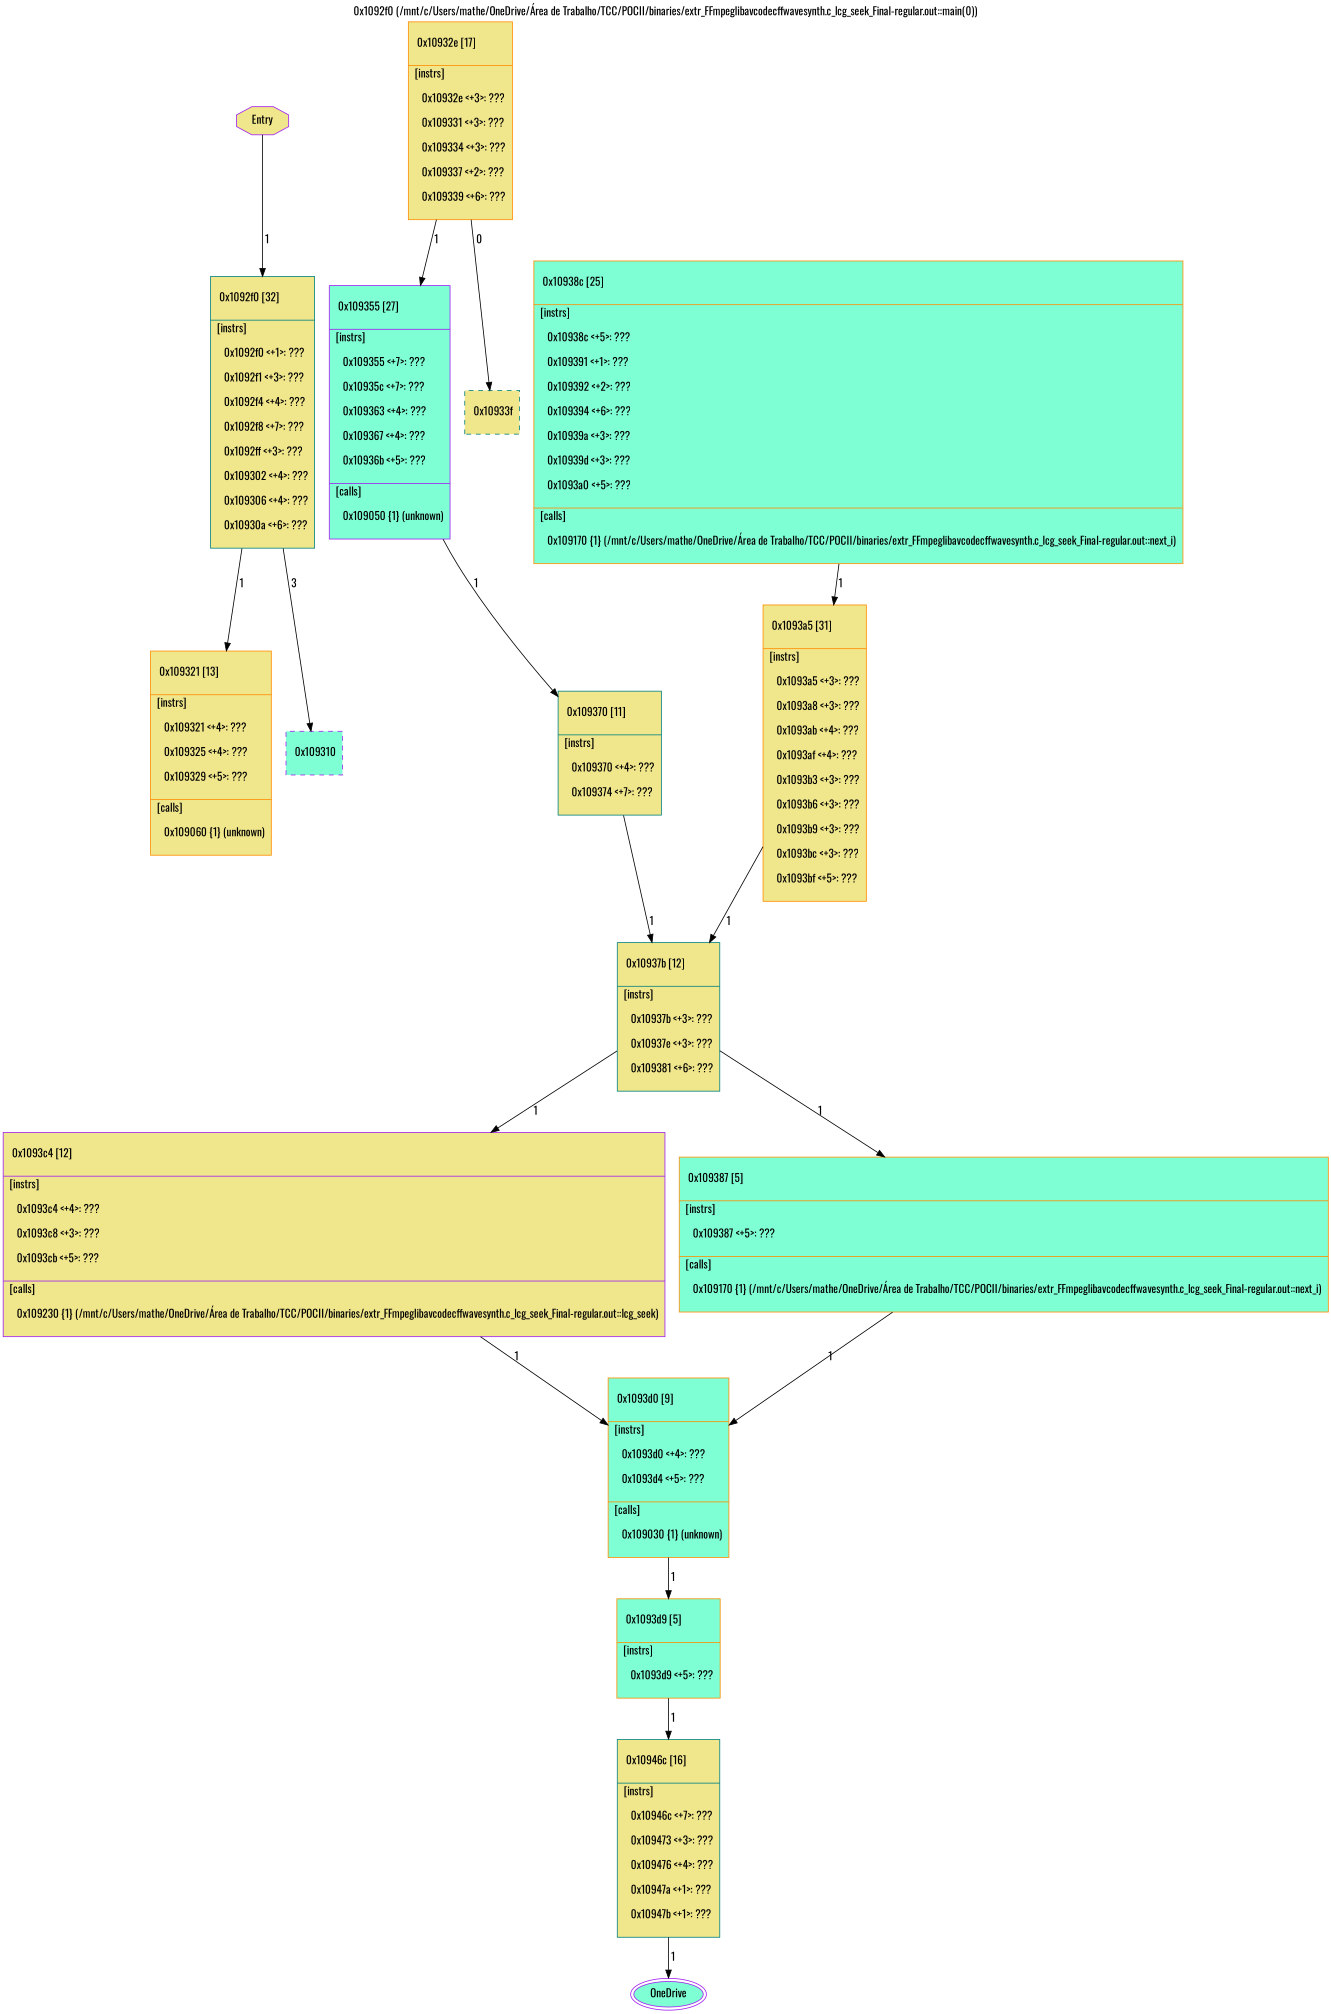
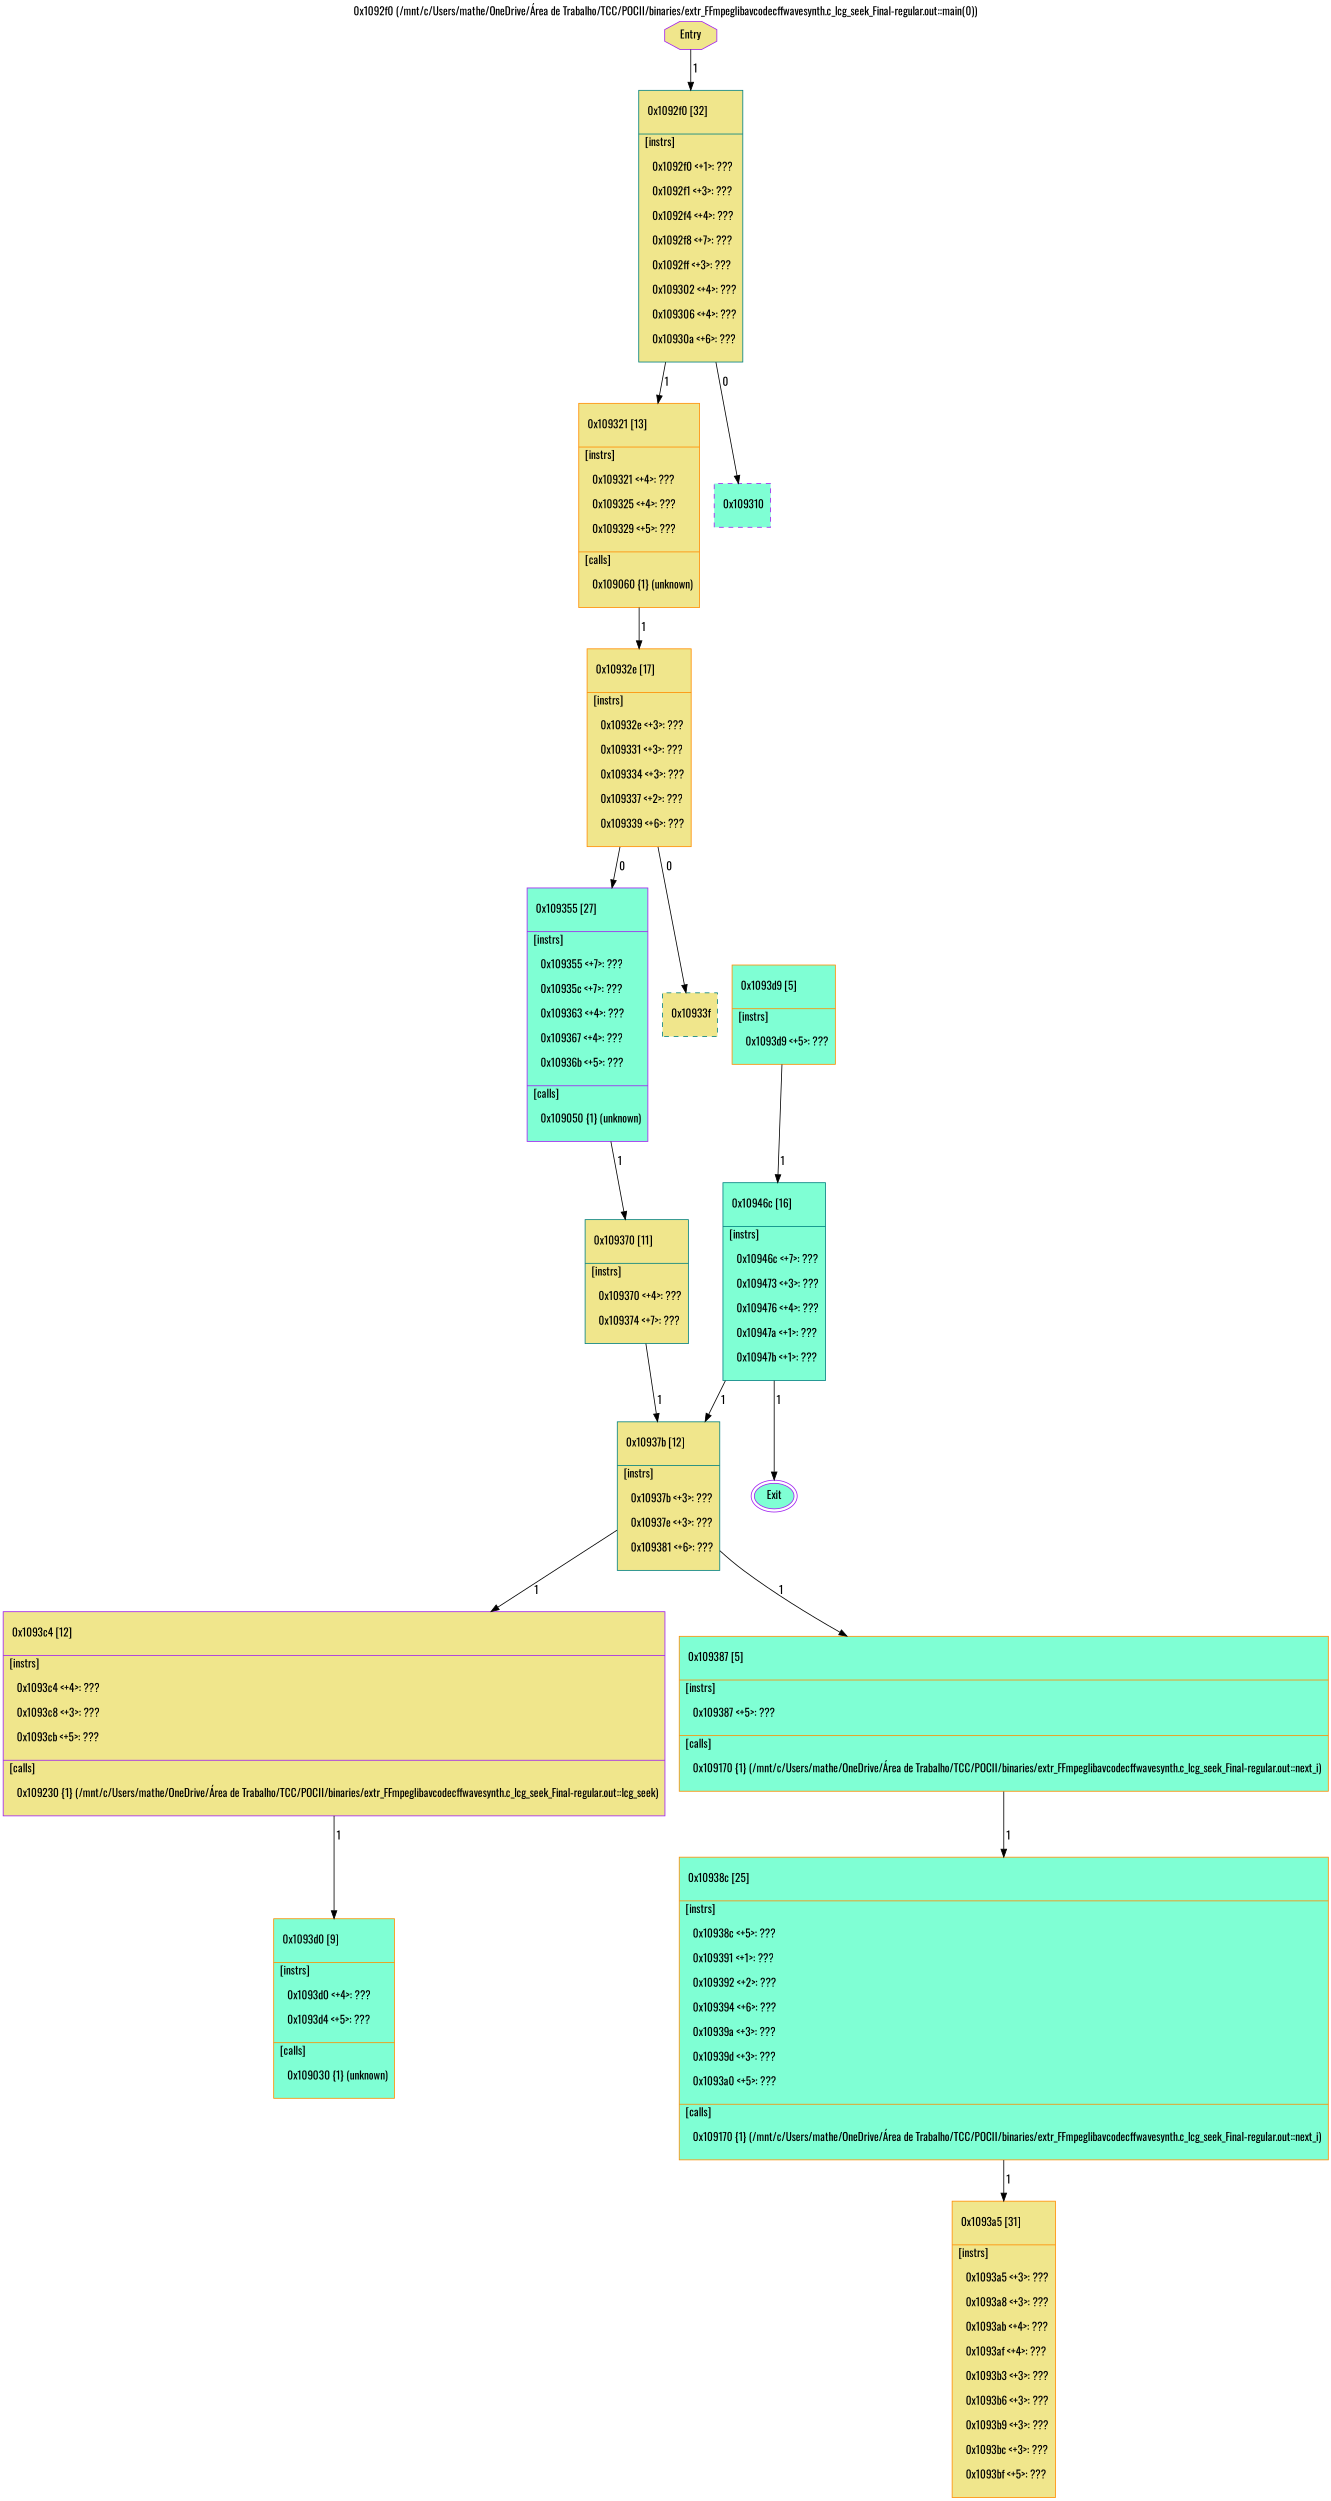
(435, 240) -> (621, 867)
(293, 584) -> (725, 383)
none -> (639, 624)
(738, 891) -> (717, 1398)
(814, 1366) -> (1004, 1820)
(669, 1574) -> none
(669, 1838) -> (774, 1282)
(669, 1994) -> (774, 1496)
